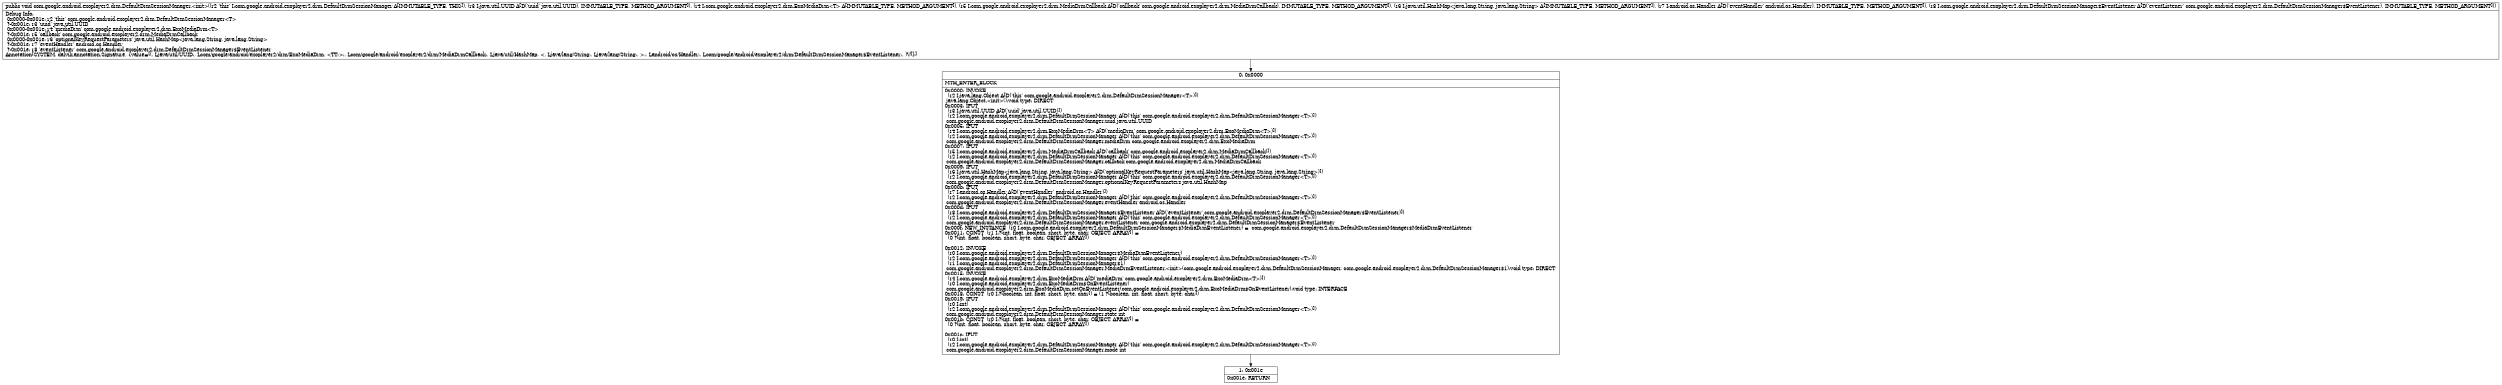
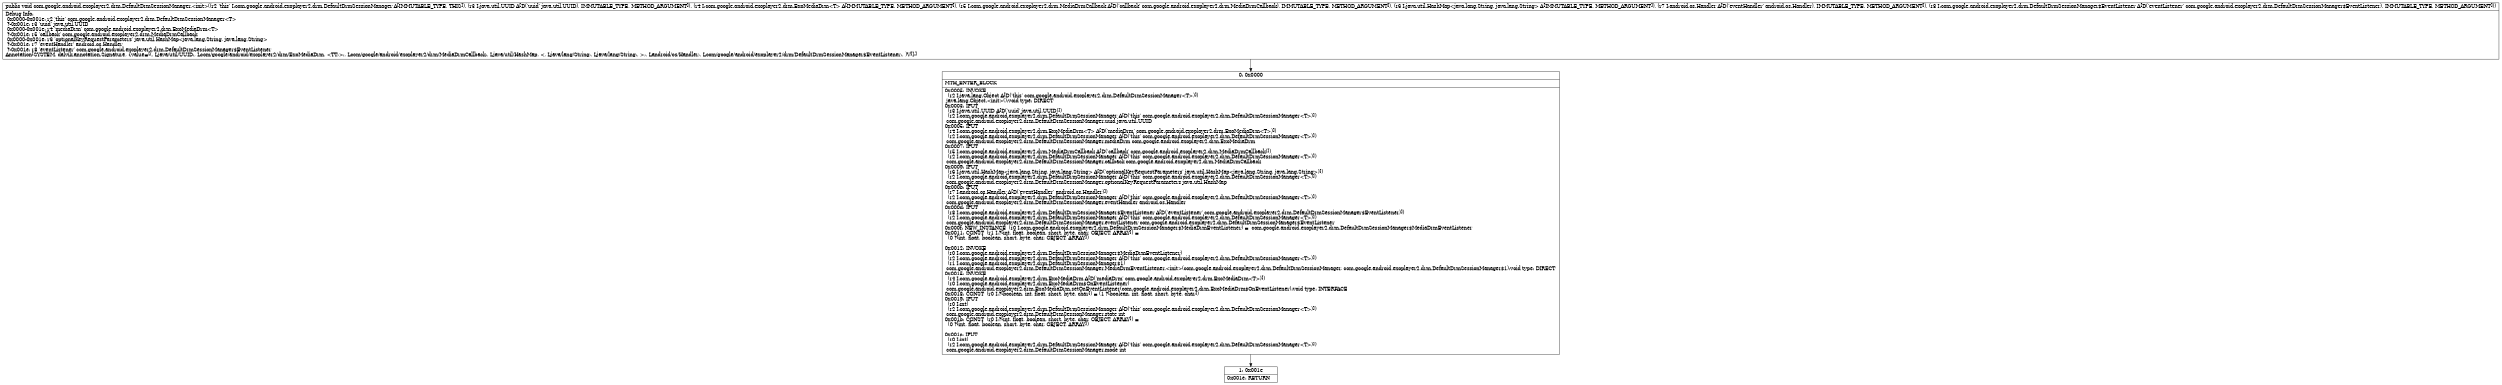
(967, 91) -> (967, 91)
